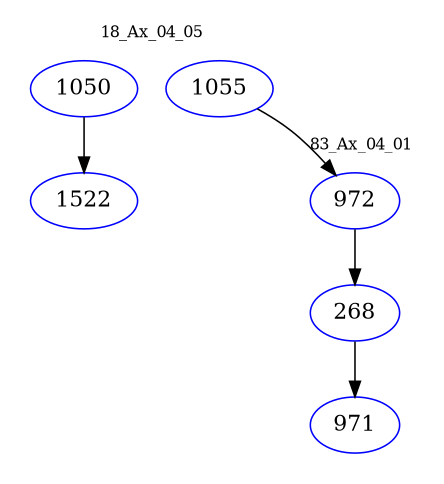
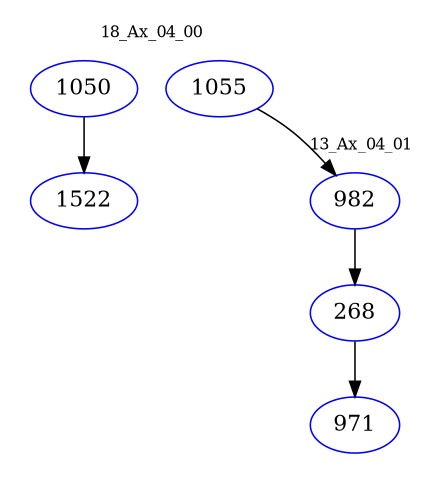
(152, 33) -> (152, 33)
(361, 146) -> (361, 146)
(355, 201) -> (355, 201)
